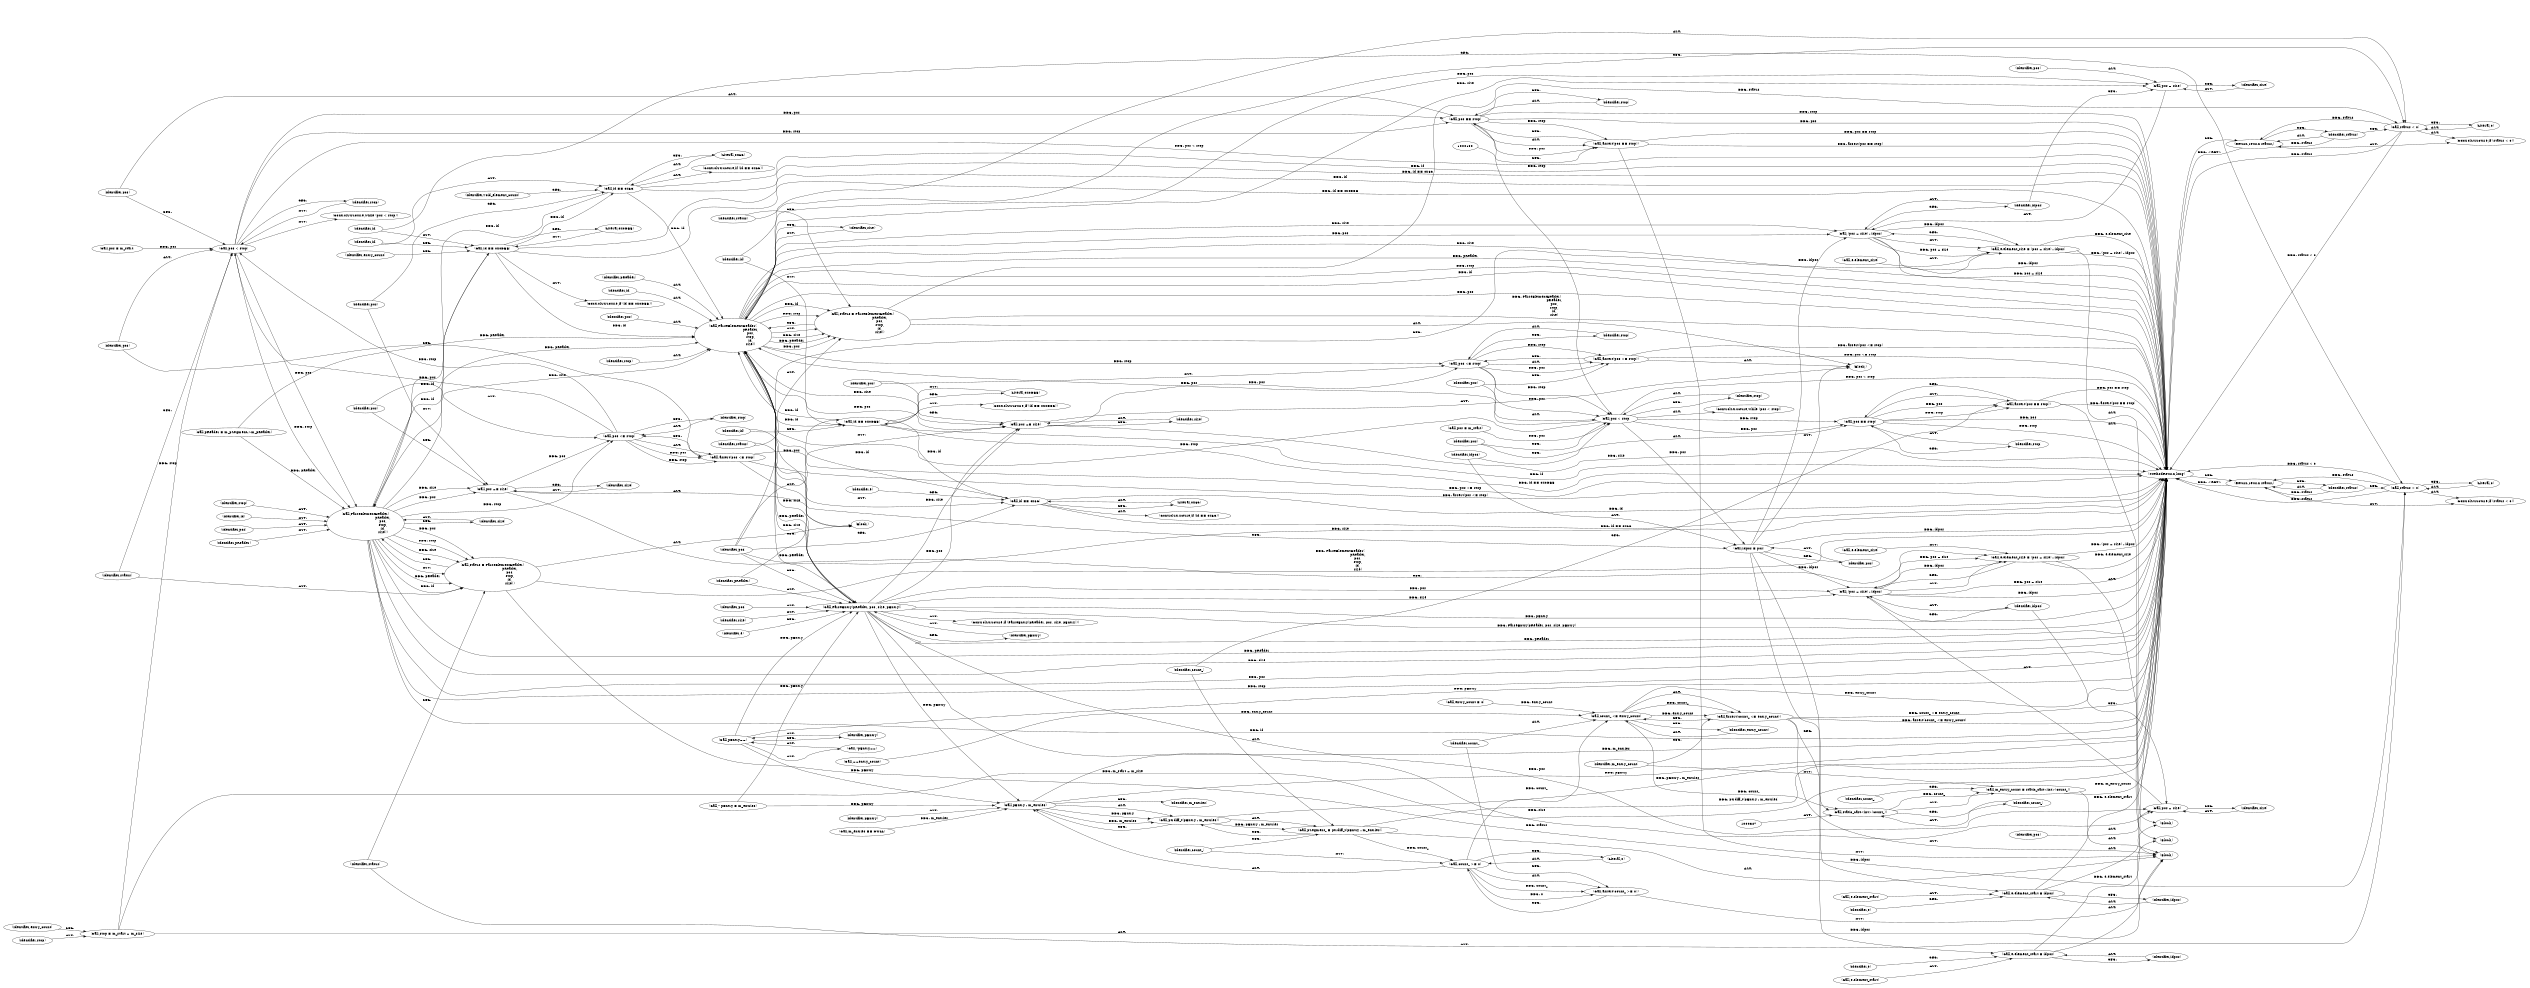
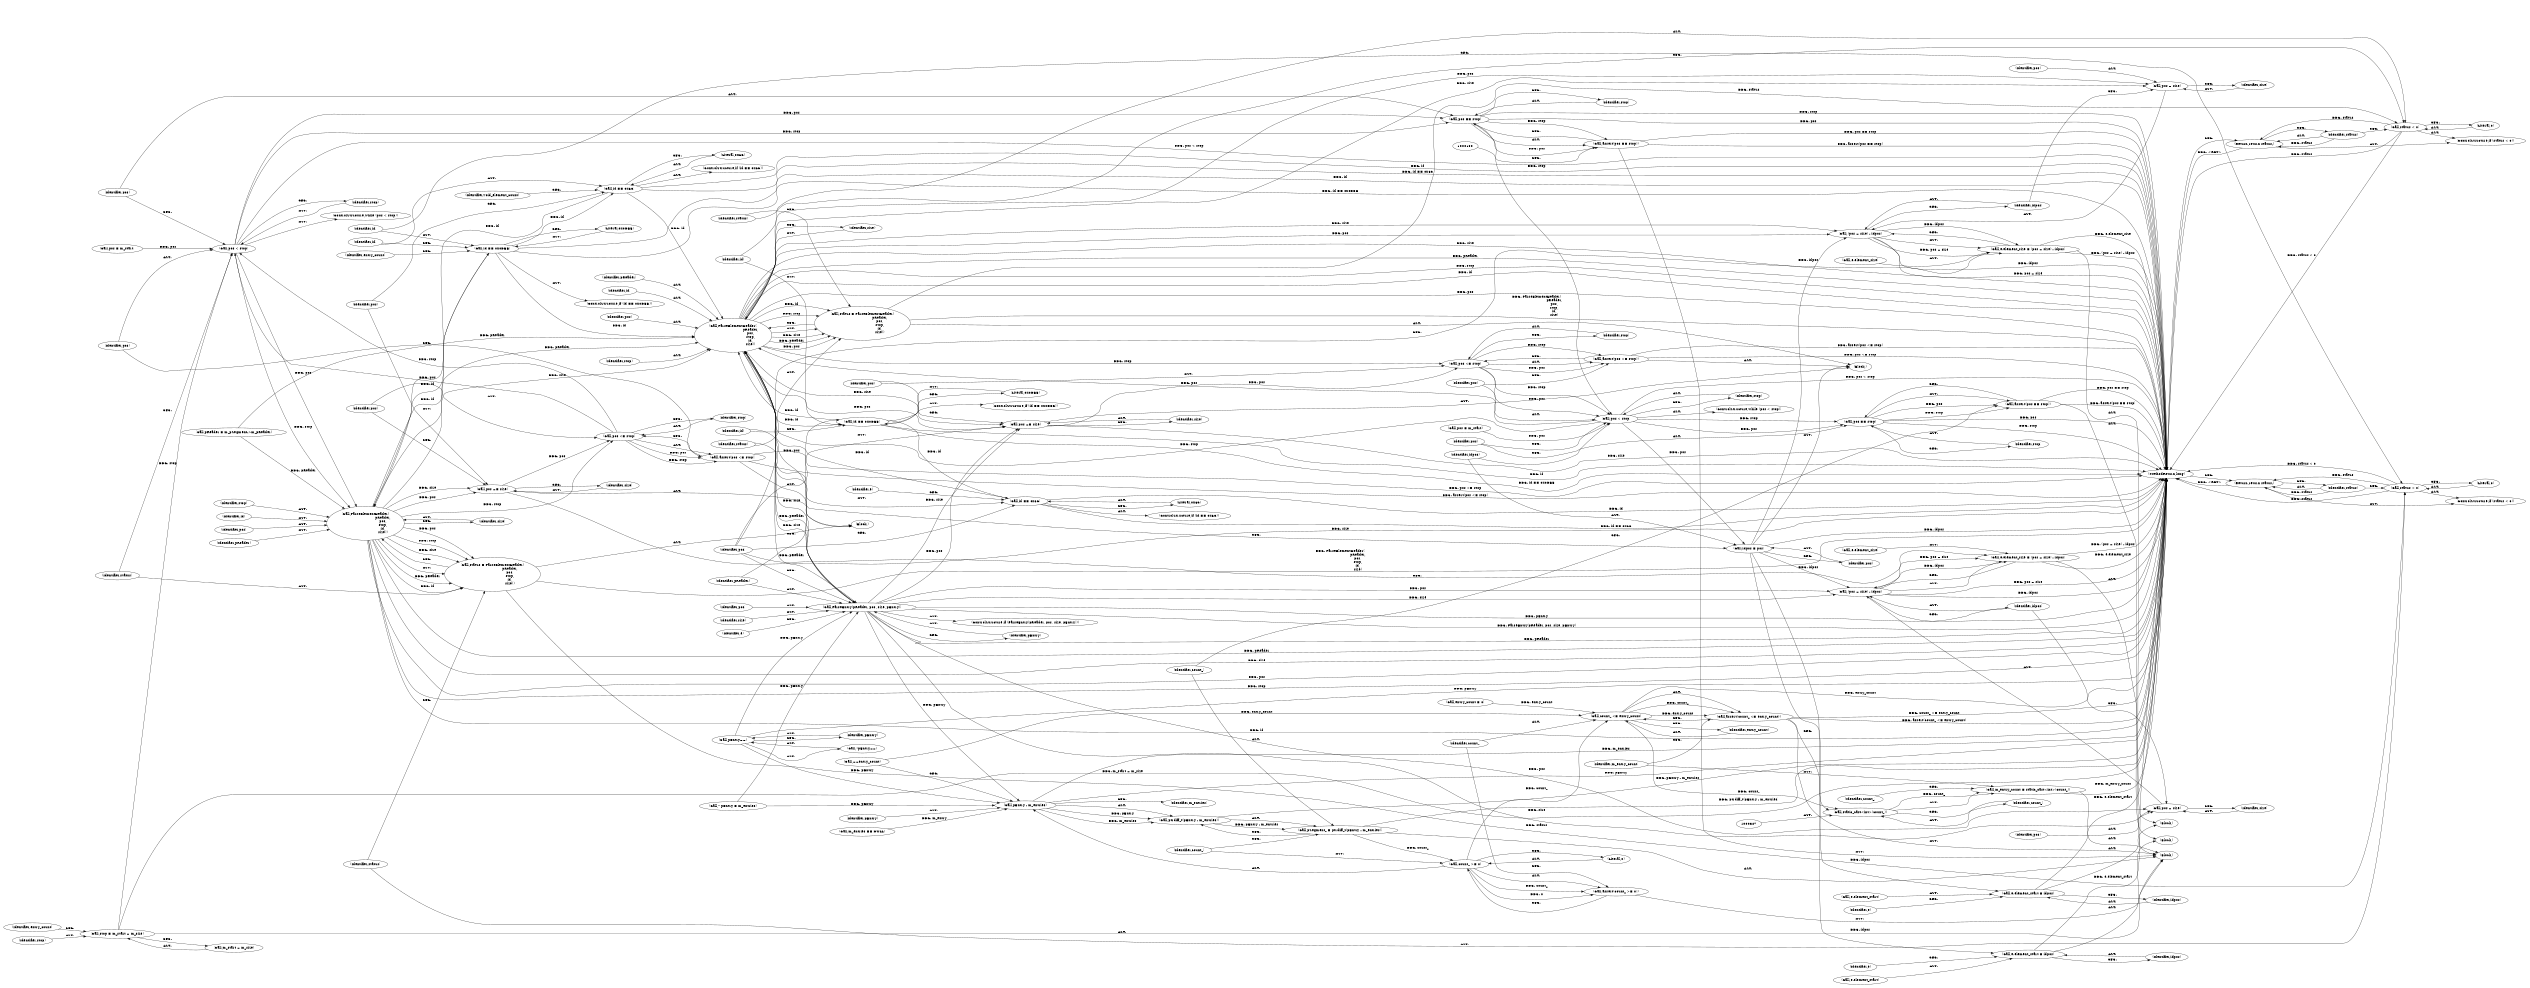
(934, 818) -> (934, 818)
(1104, 829) -> (945, 781)
none -> (234, 948)
